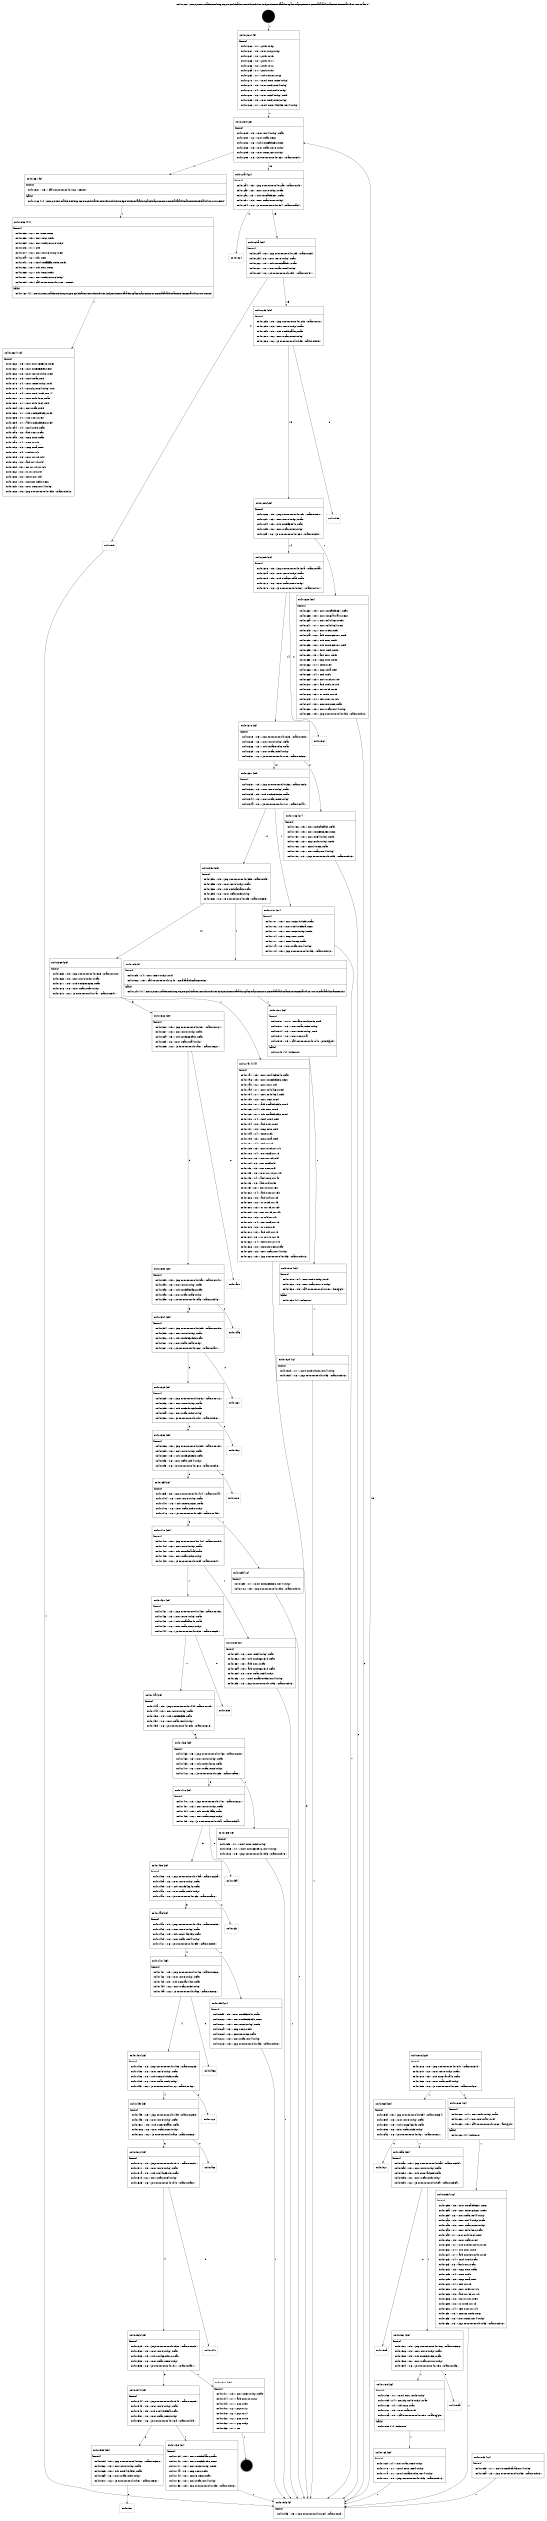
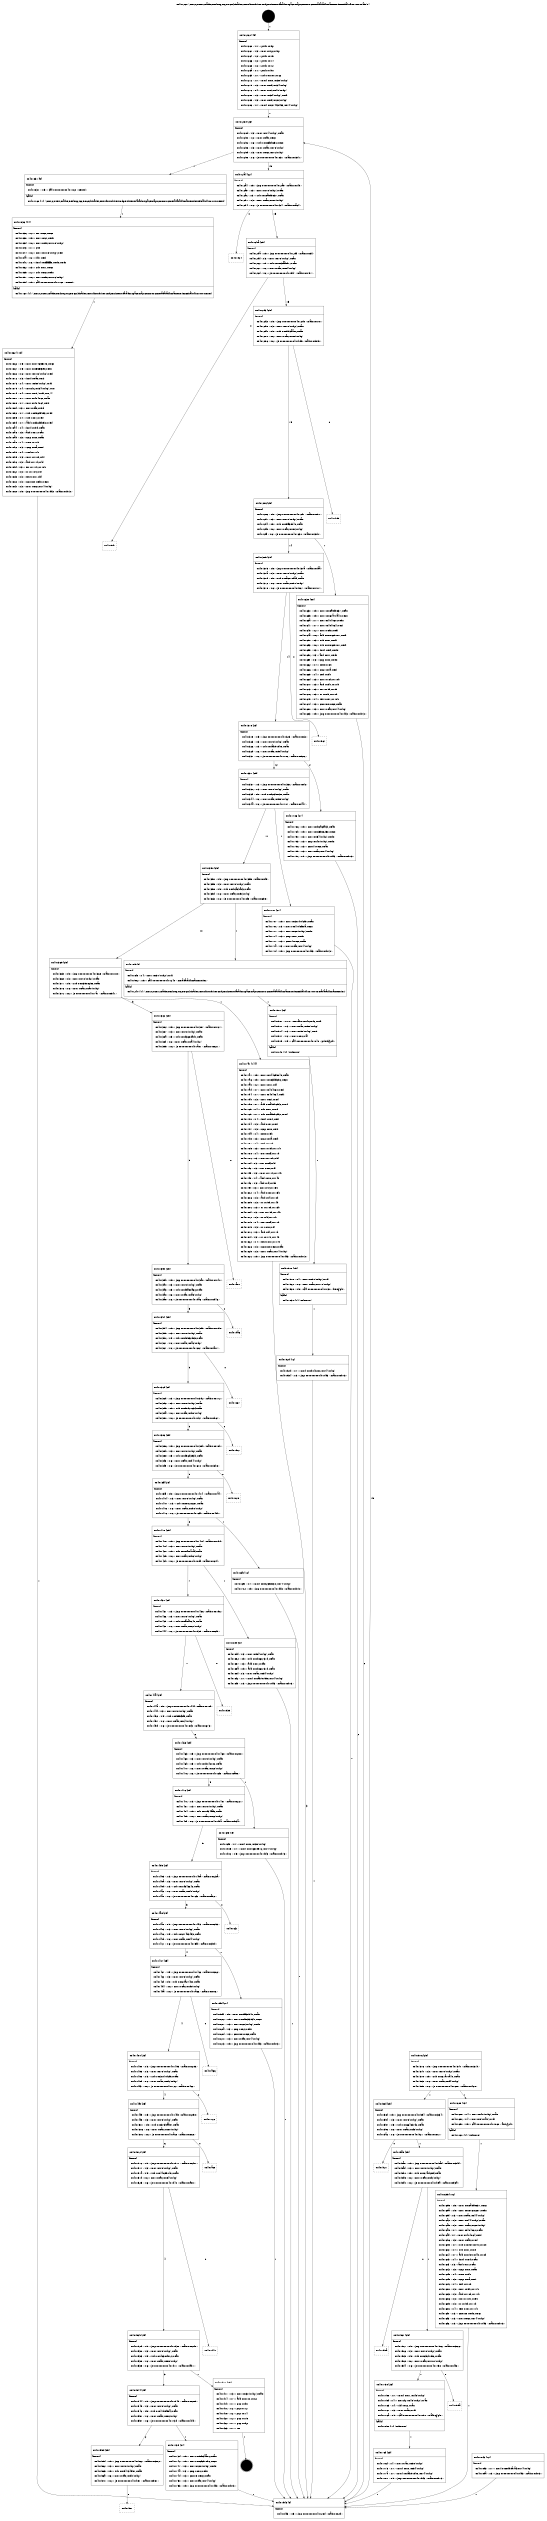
(45, 1619) -> (38, 1610)
(232, 1881) -> none
